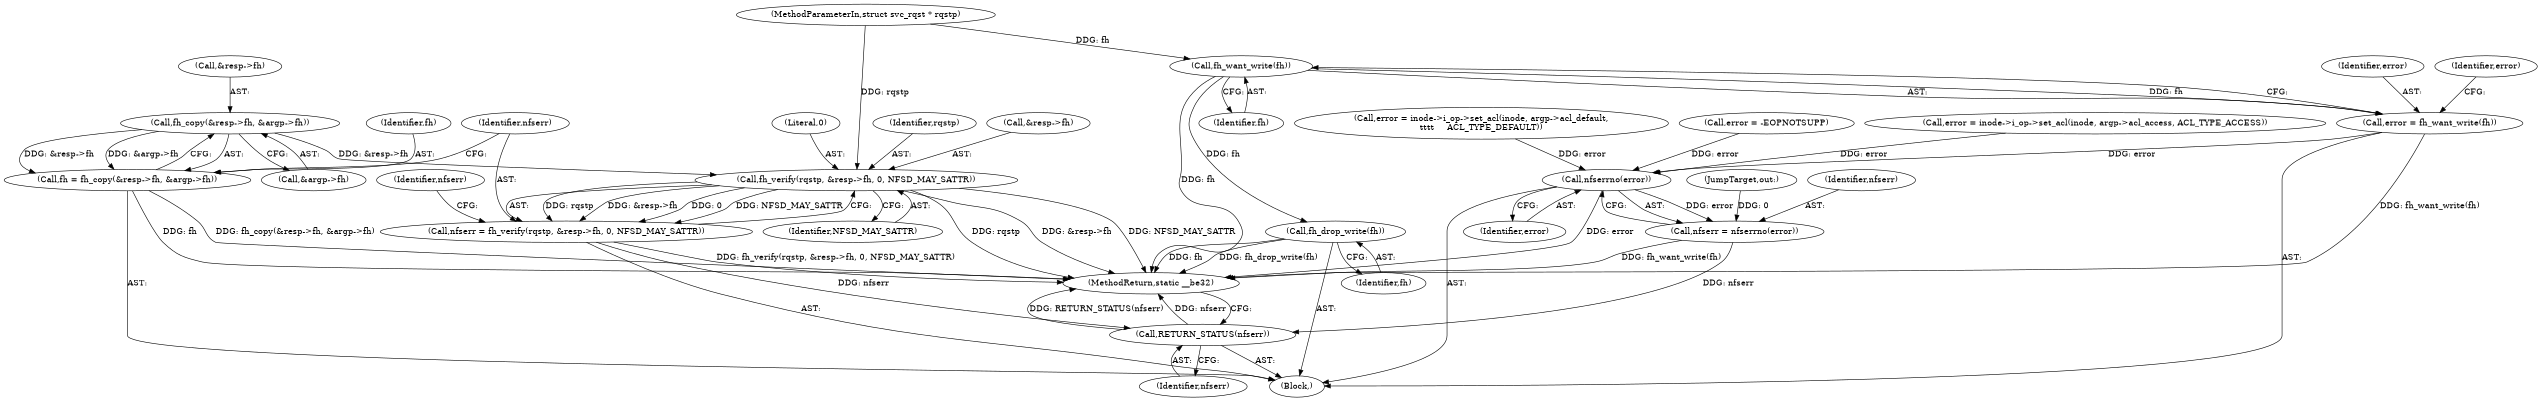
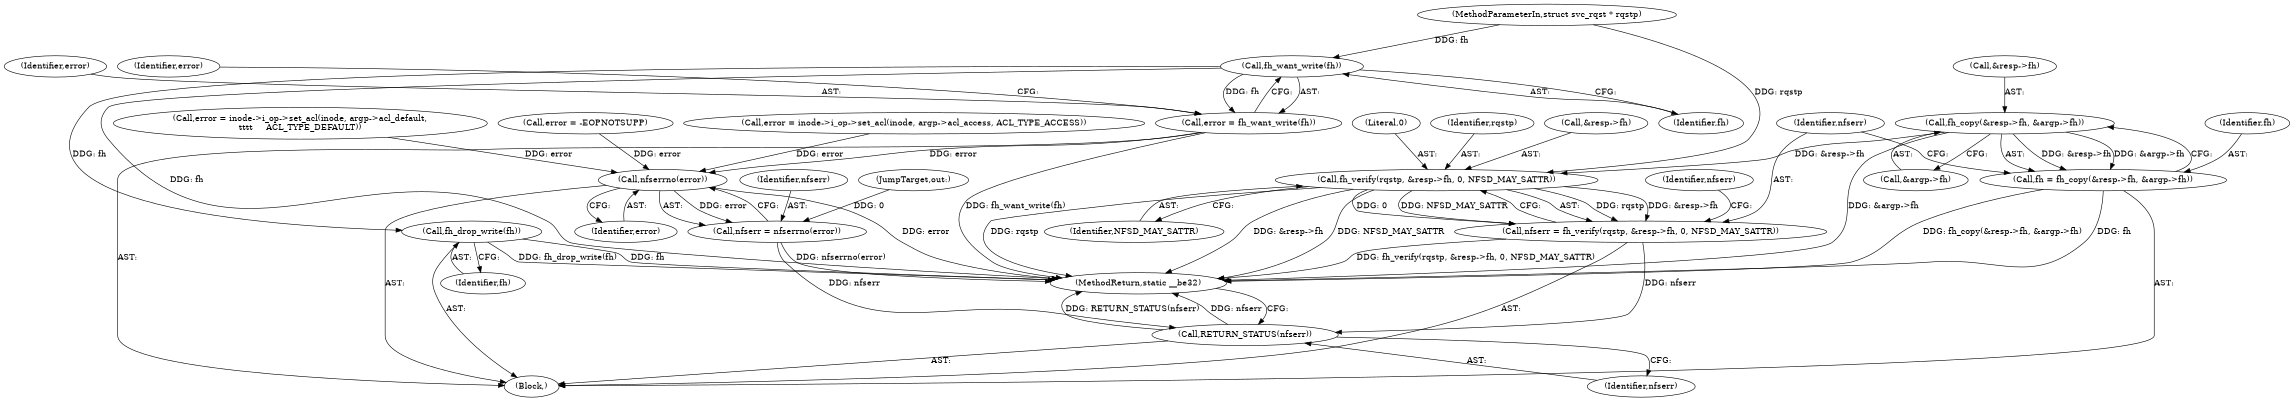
(1672, 258) -> (841, 258)
none -> (1621, 264)
